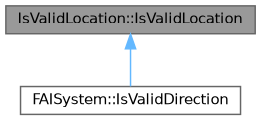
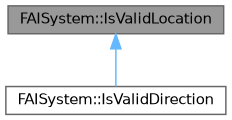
(131, 20) -> (116, 20)
